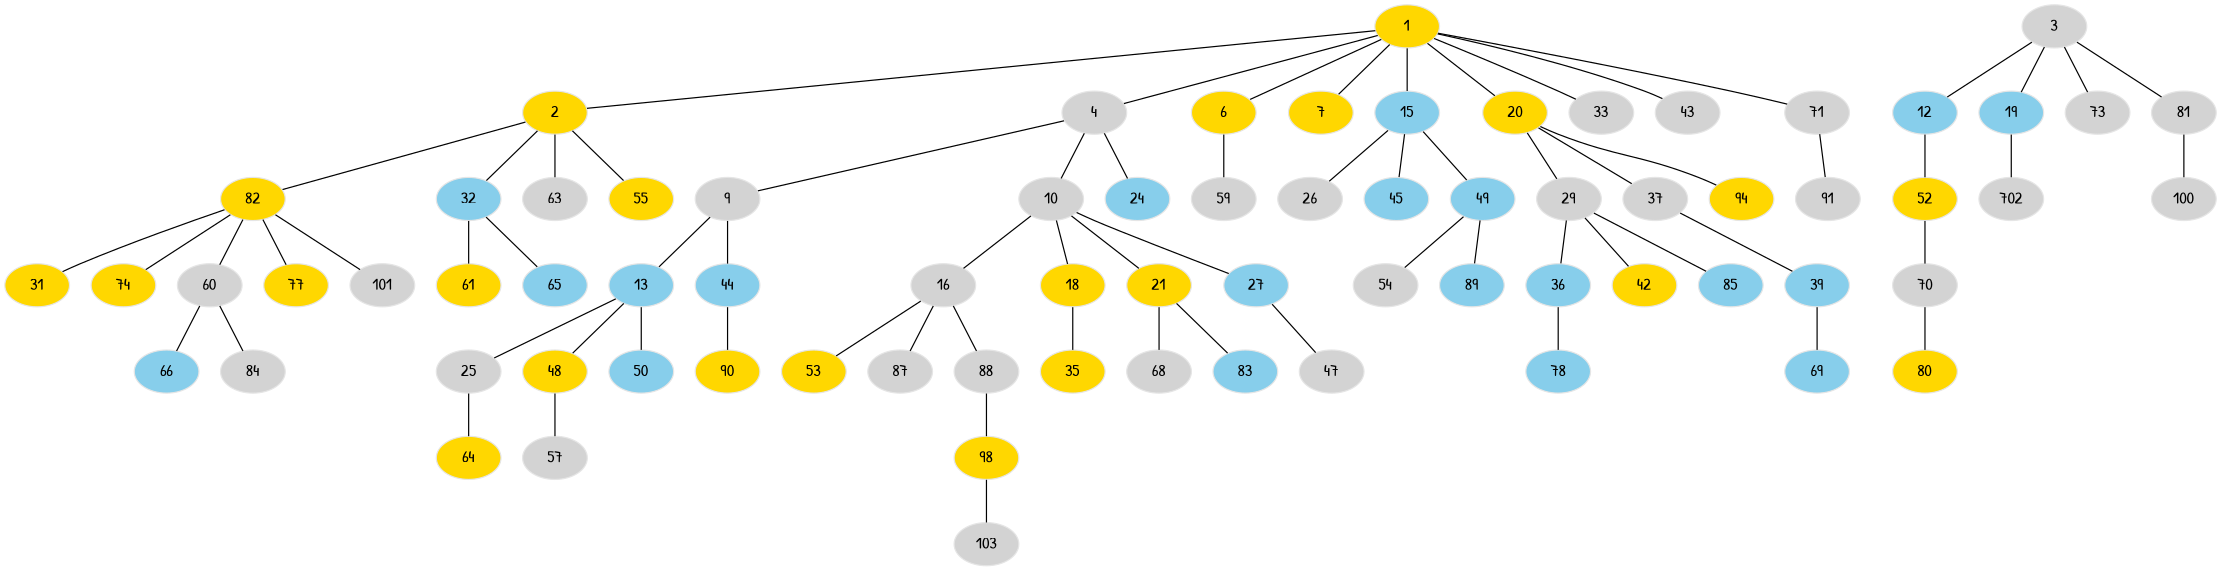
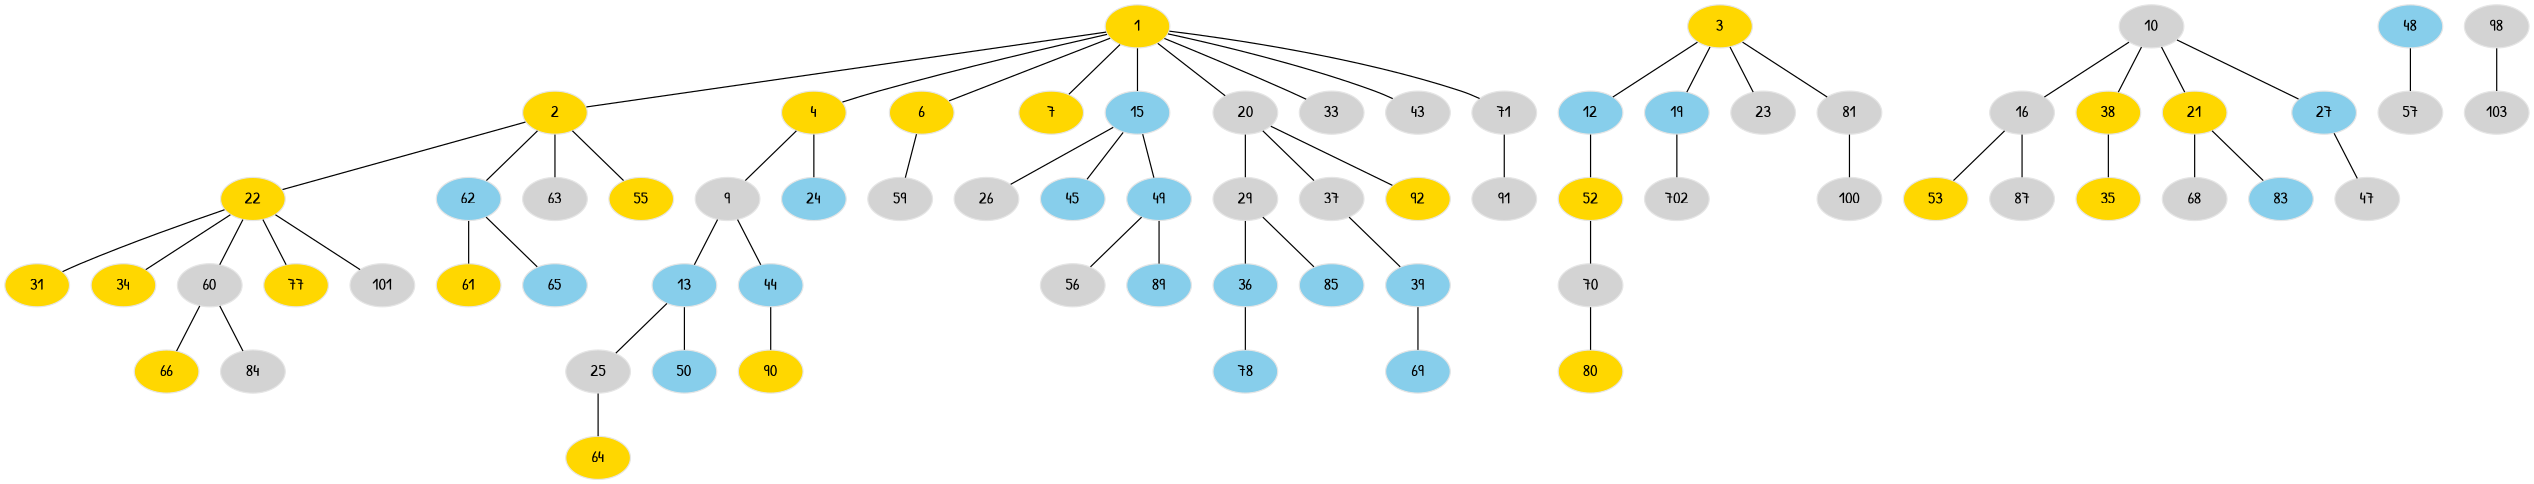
(2054, 26) -> (1720, 26)
(1094, 113) -> (814, 113)
(1515, 113) -> (1245, 113)
(2098, 113) -> (1763, 113)
(1073, 156) -> none
(253, 199) -> (253, 199)
(469, 199) -> (469, 199)
(1742, 199) -> (1418, 199)
(123, 285) -> (123, 285)
(1073, 285) -> (2108, 113)
(1386, 285) -> (1073, 285)
(1644, 285) -> none
(598, 328) -> none
(167, 372) -> (167, 372)
(555, 372) -> (2410, 26)
(986, 372) -> none
(986, 458) -> (2497, 26)
